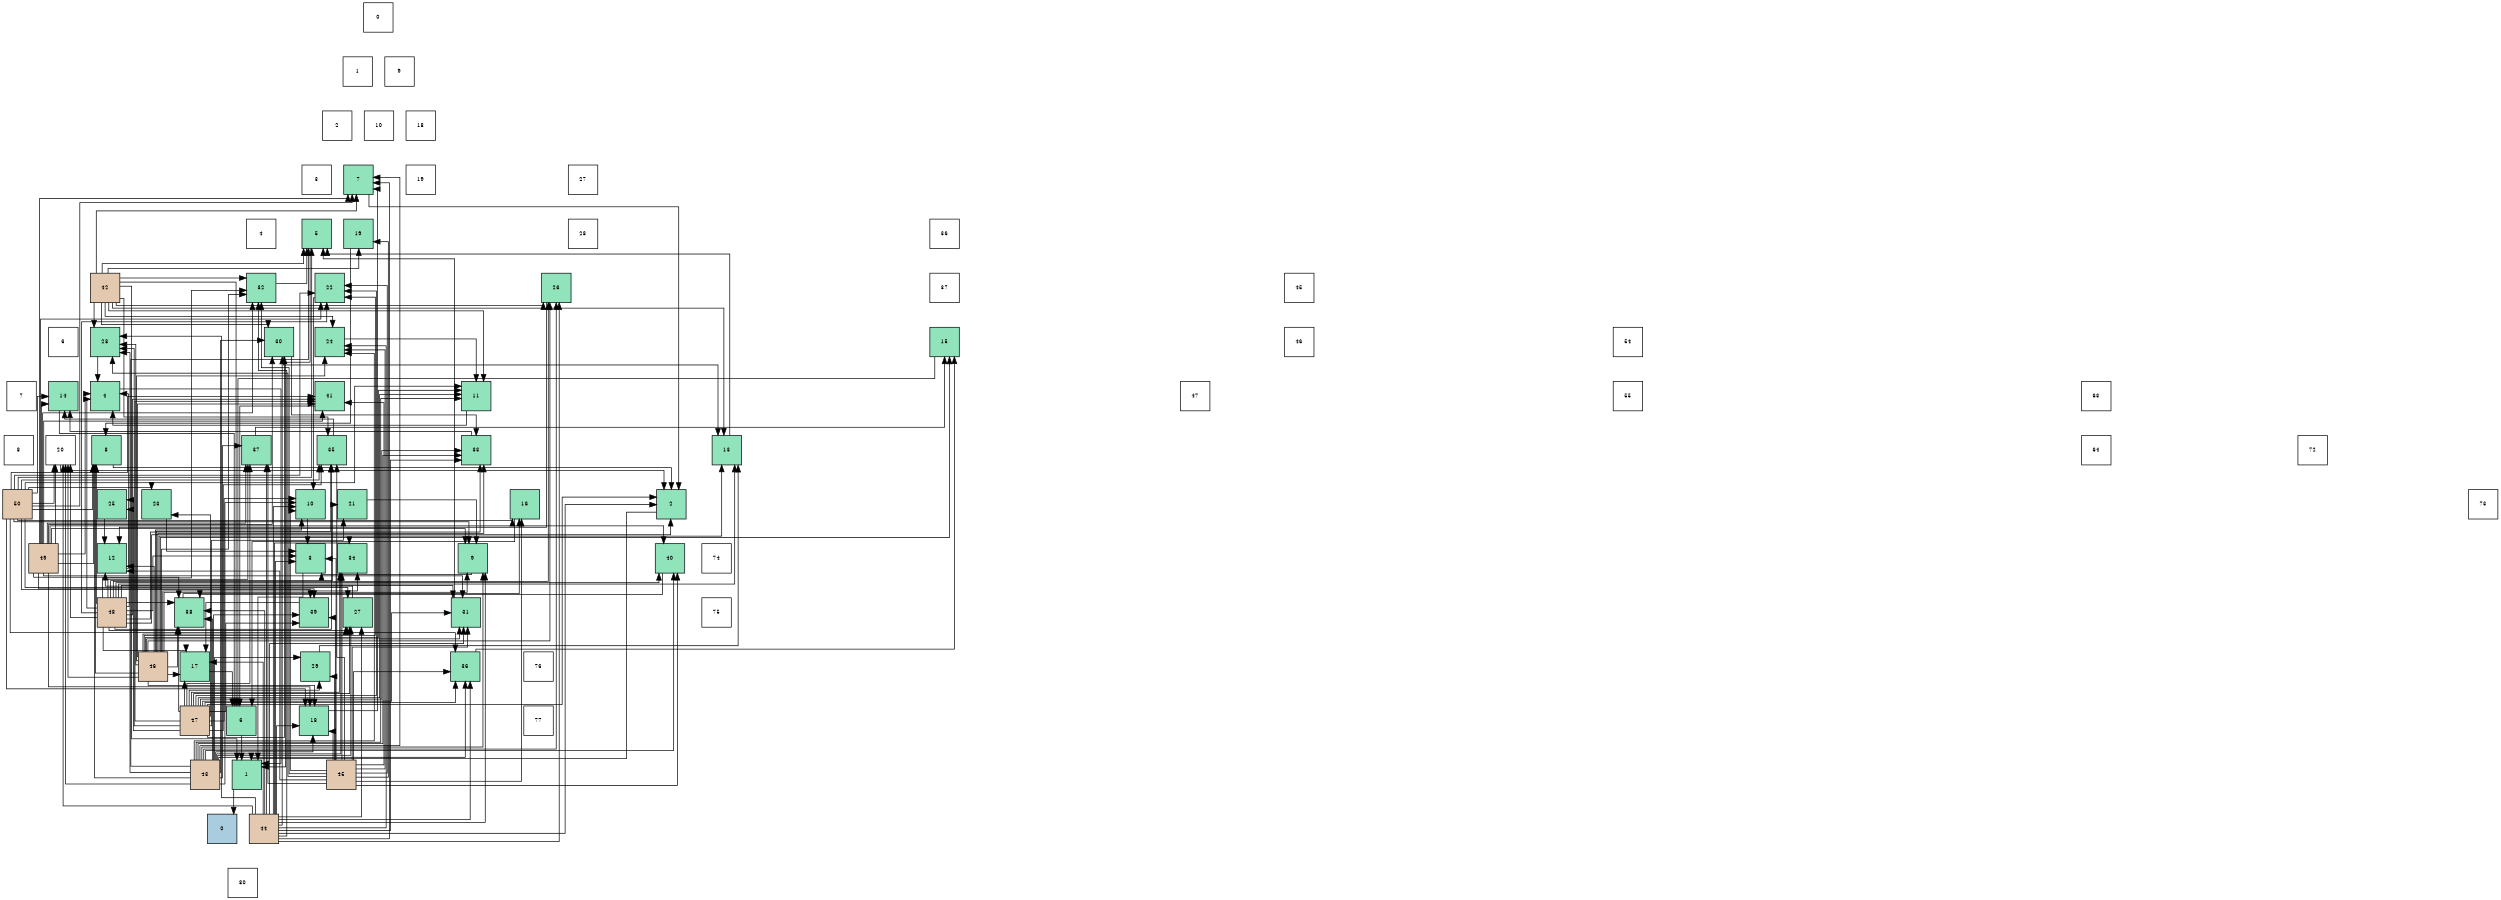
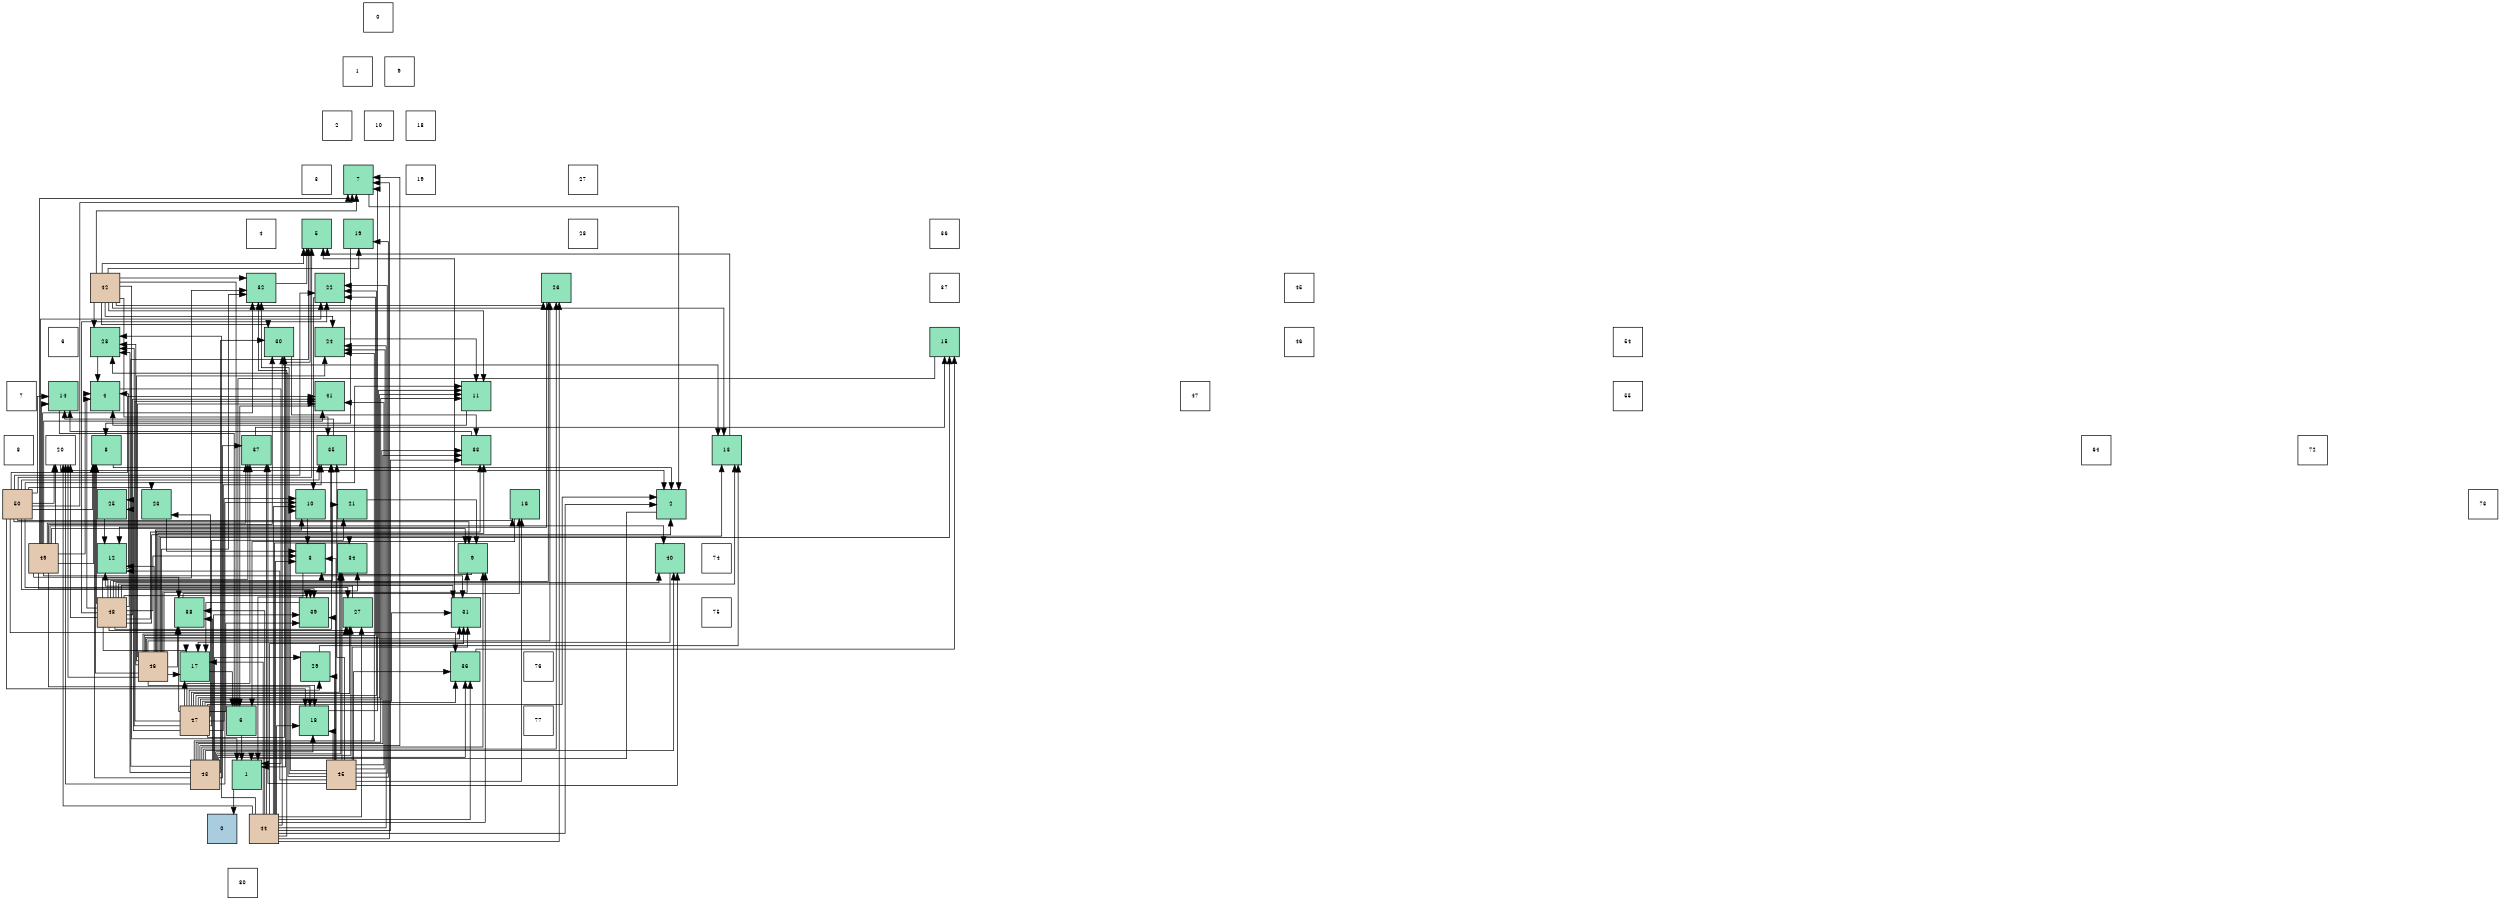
(2096, 396) -> none
(526, 594) -> (467, 642)
(146, 603) -> (215, 596)
